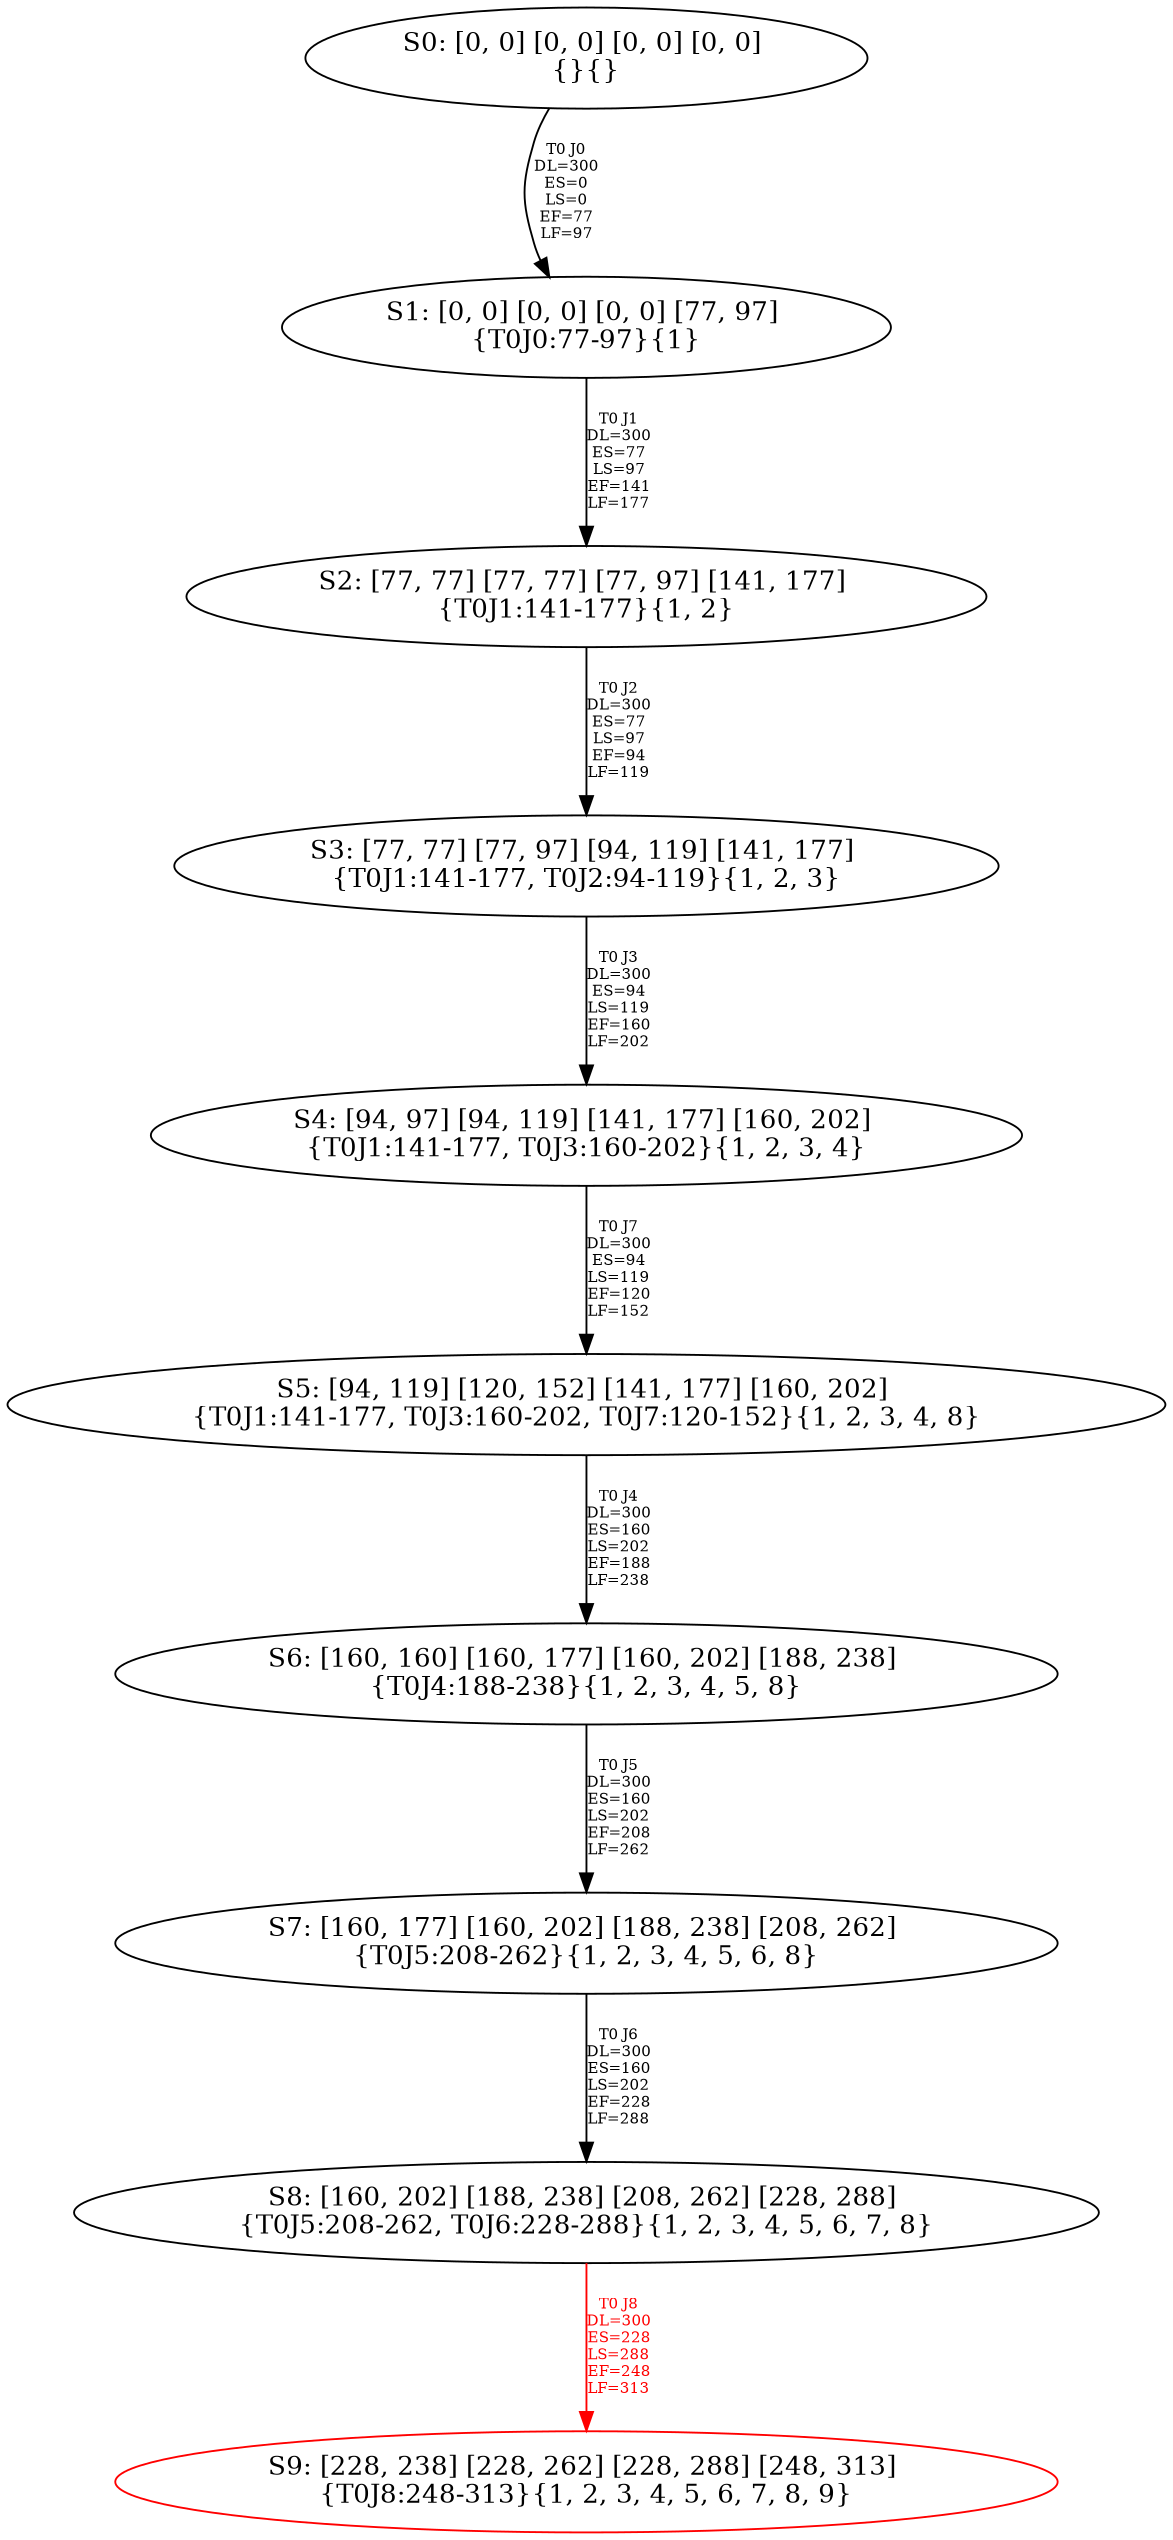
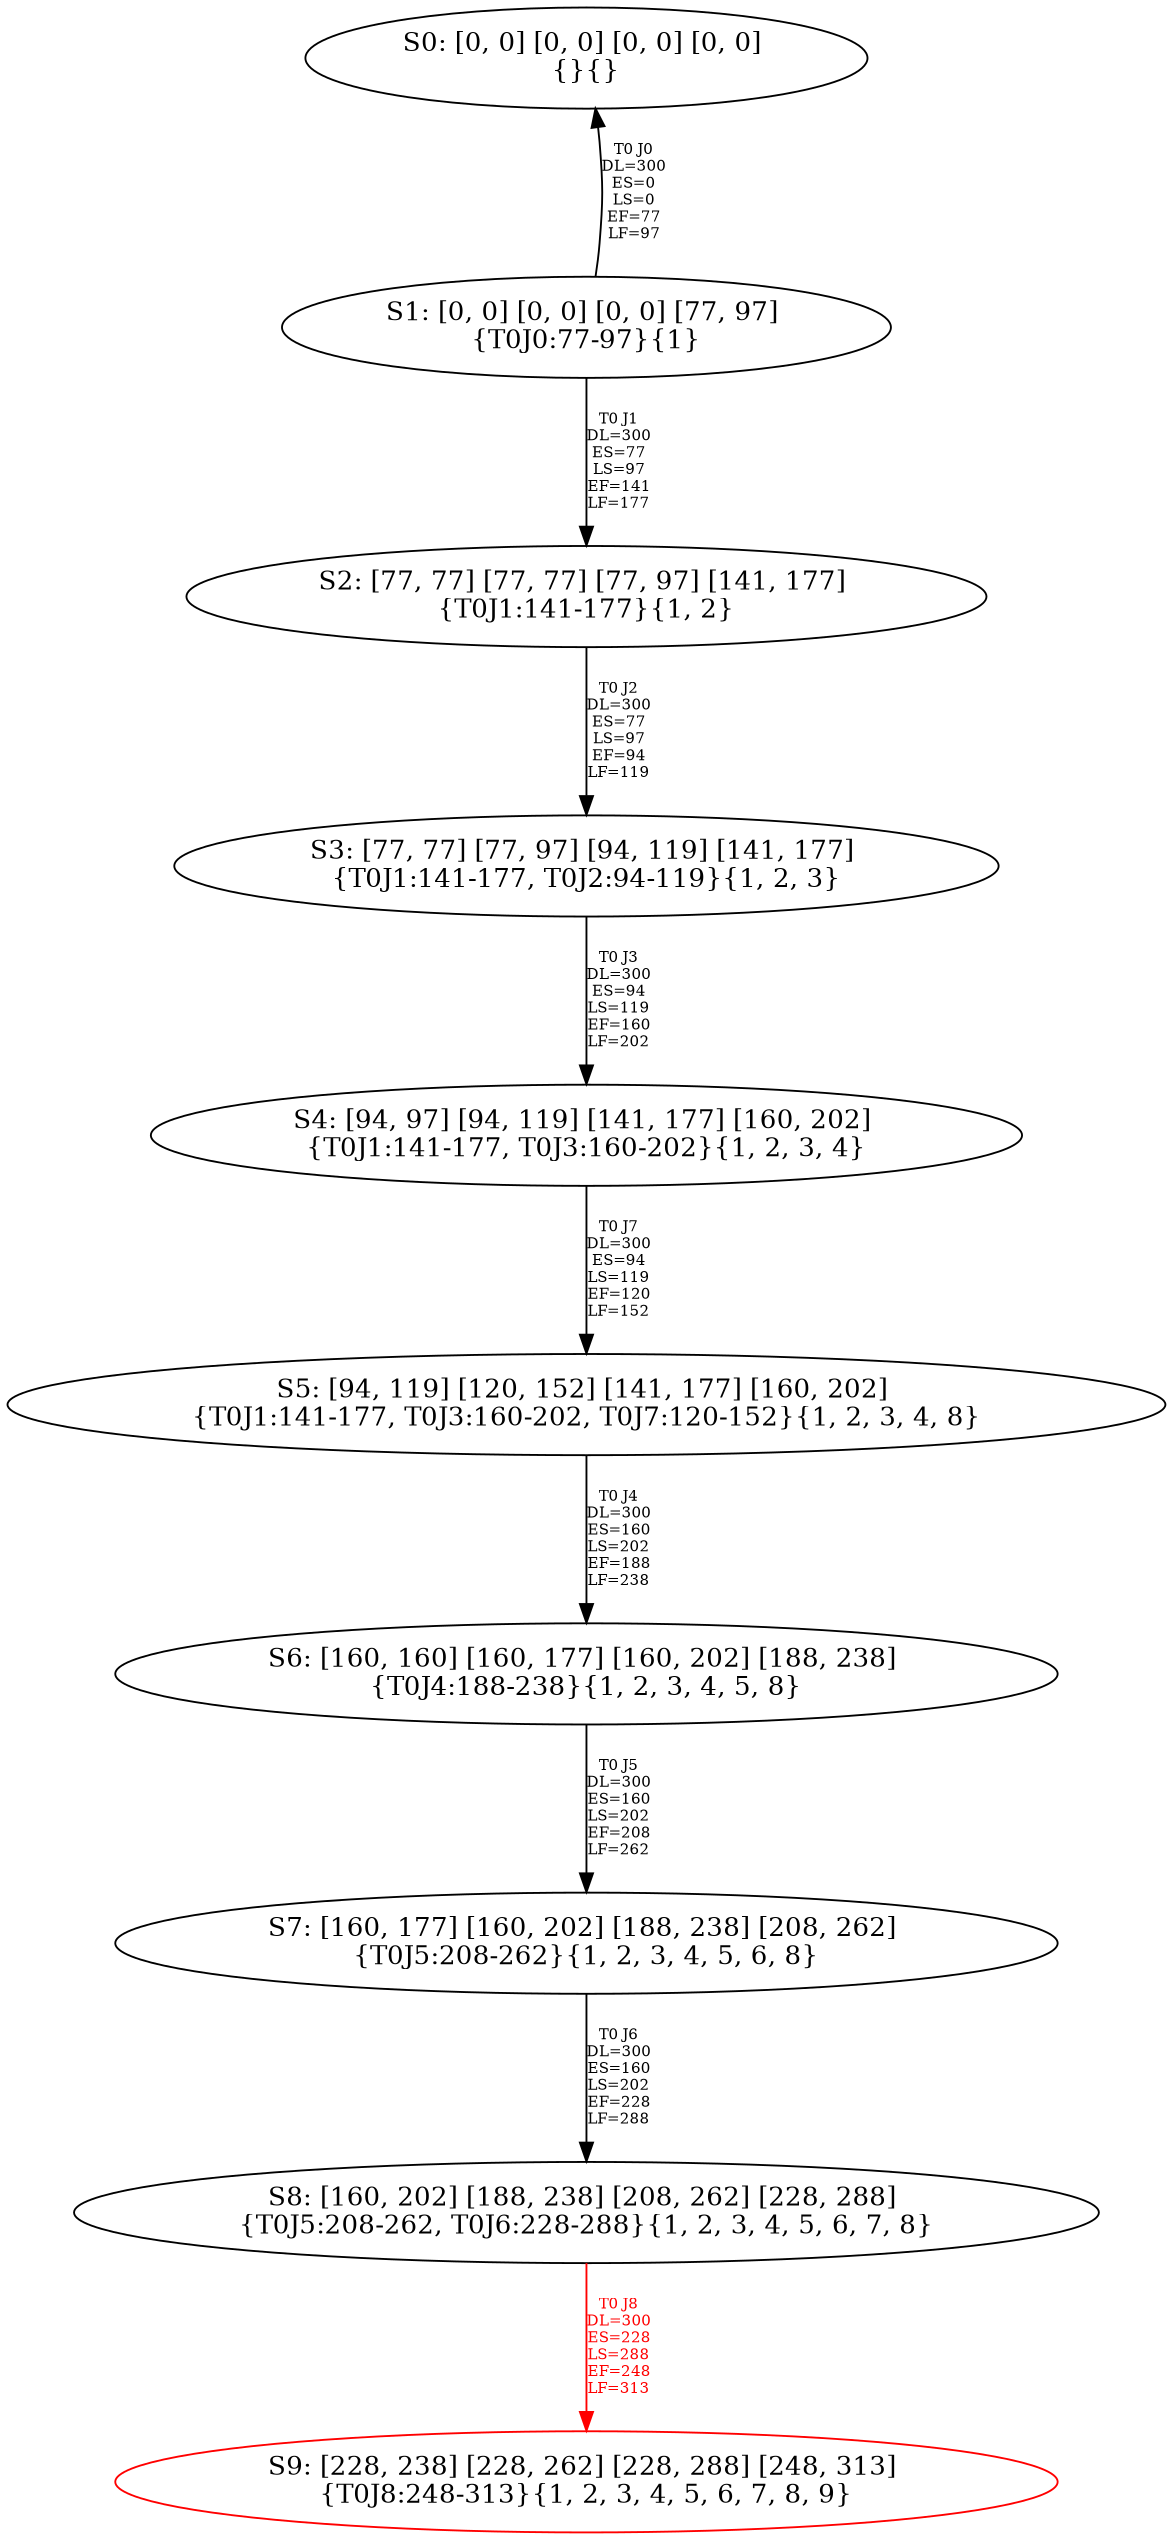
(525, 183) -> (602, 202)
